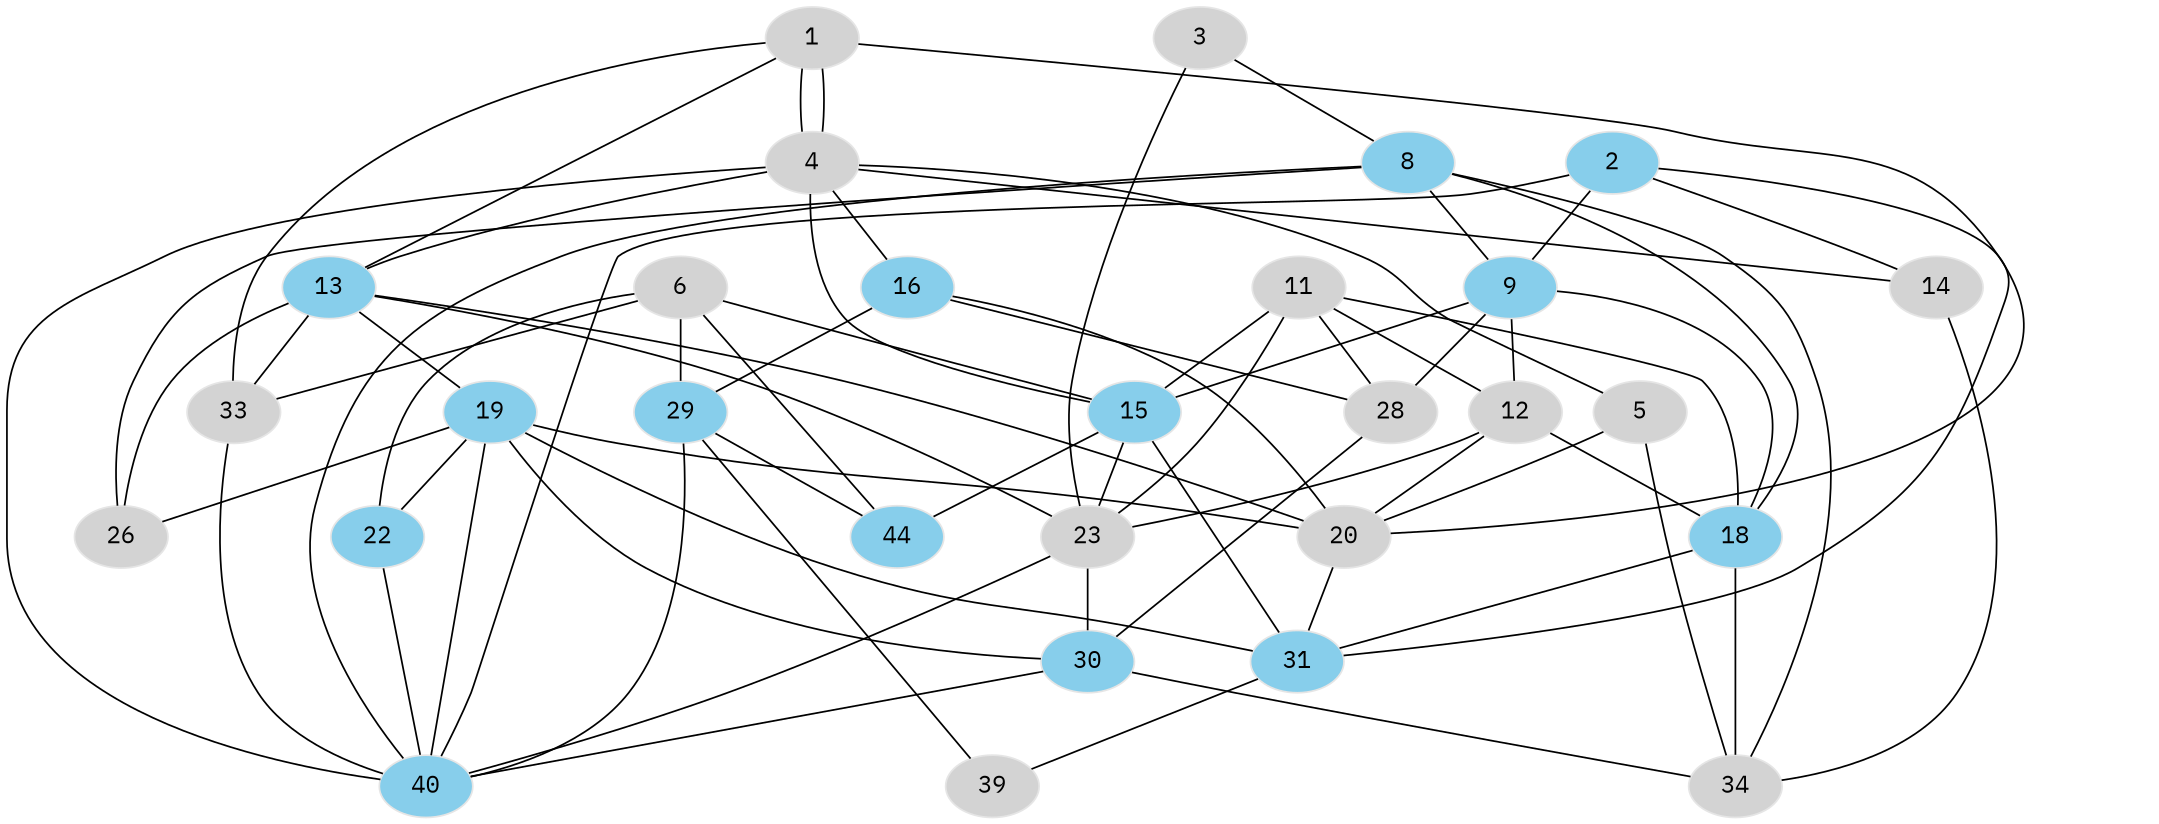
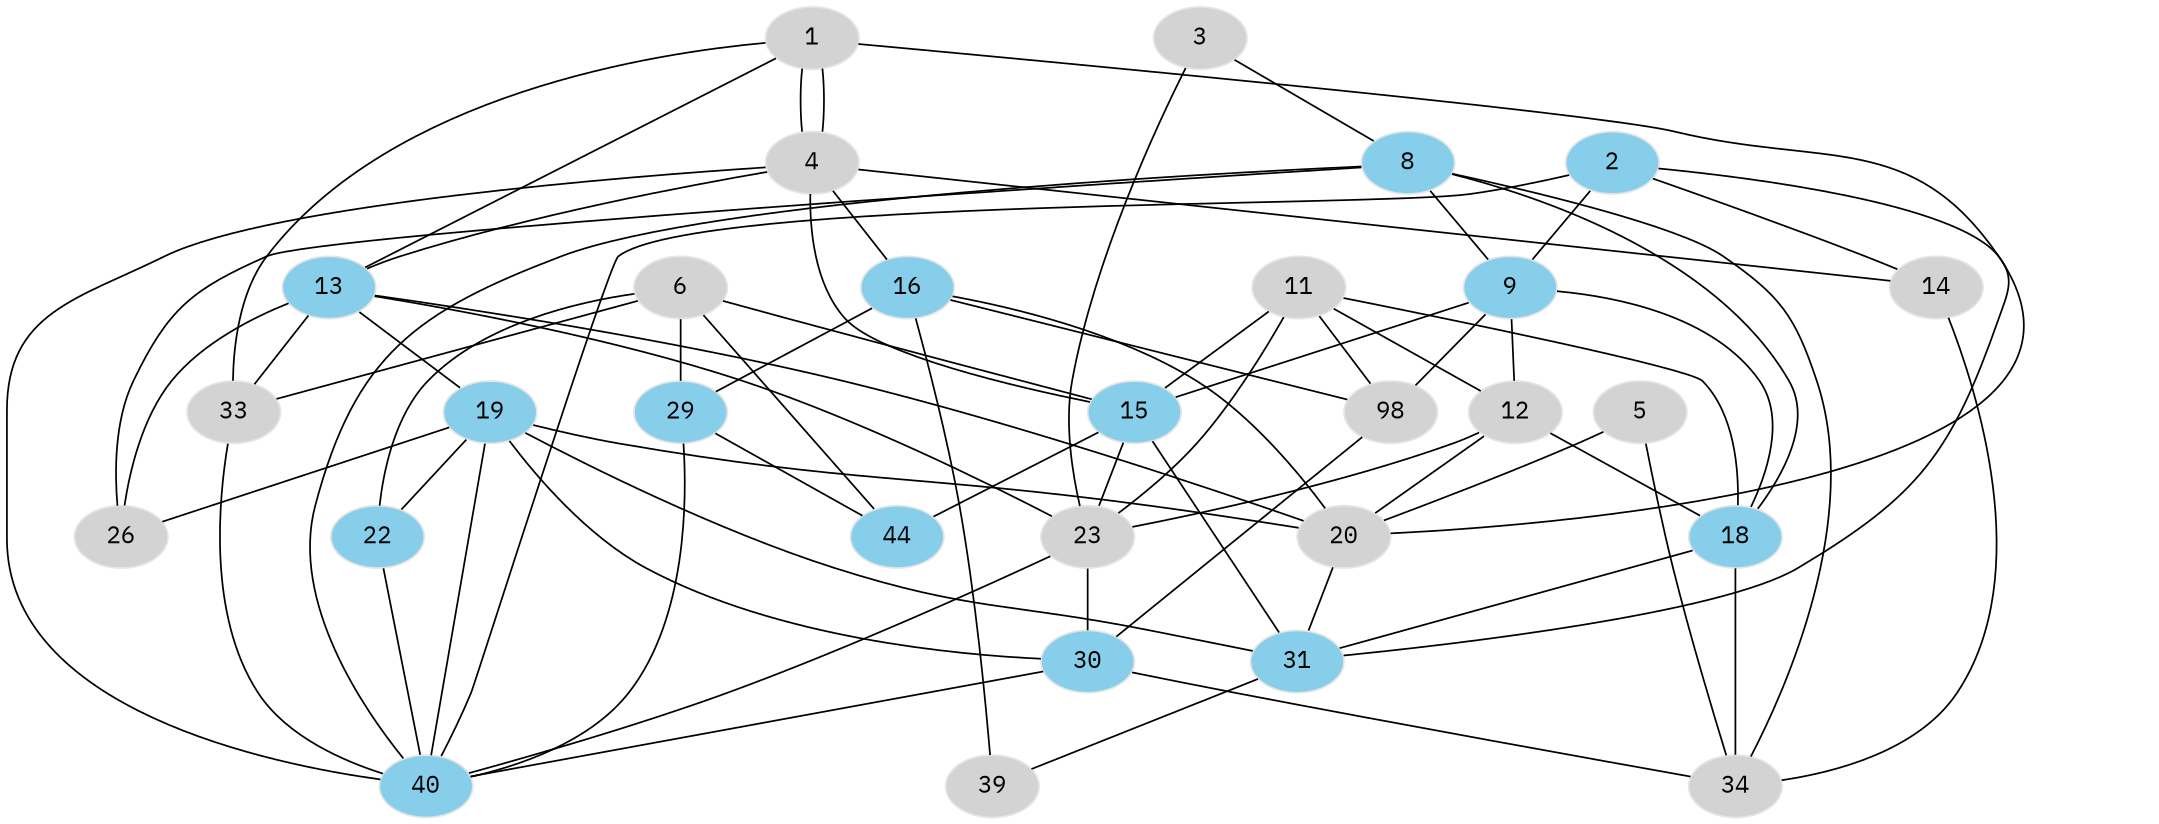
(1270, 225) -> none
(1391, 412) -> (1391, 412)
(837, 599) -> (964, 535)
